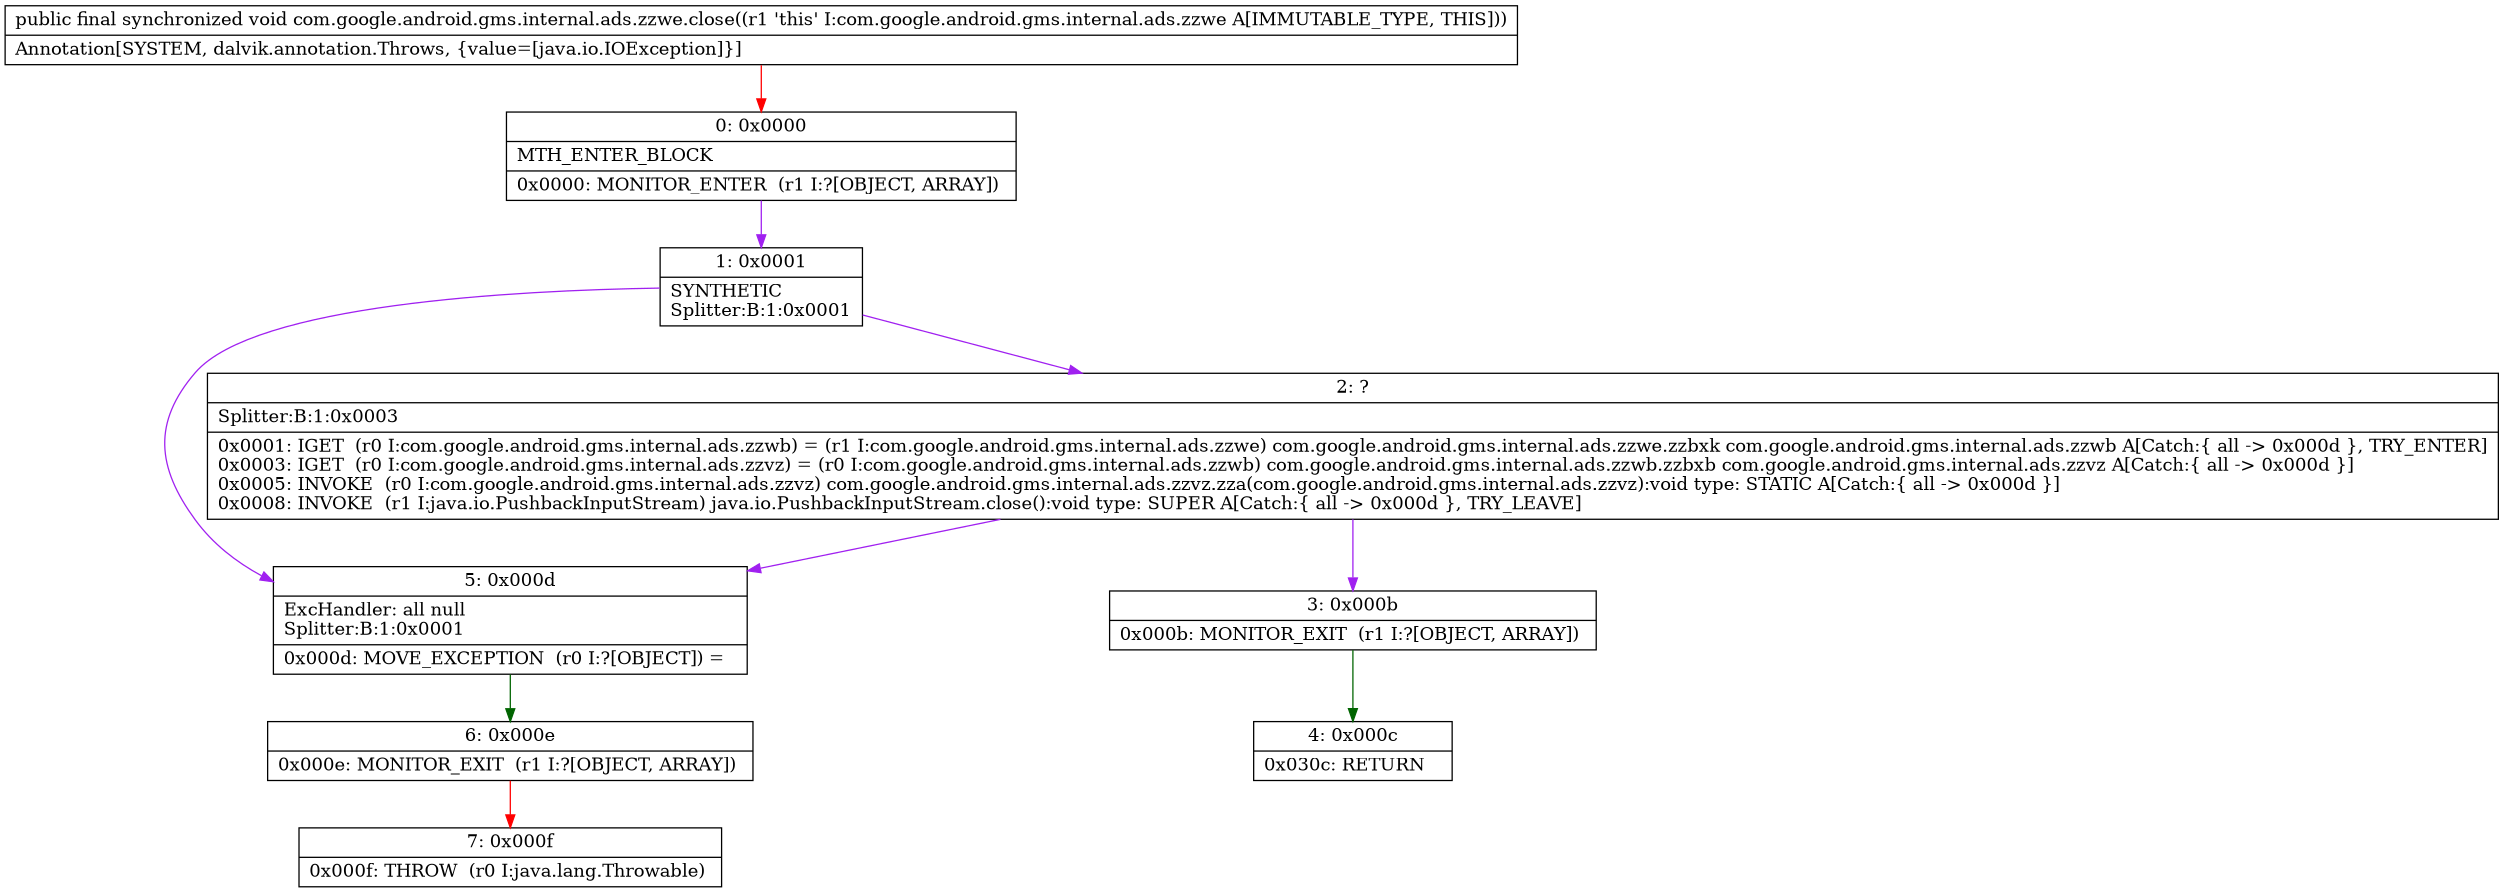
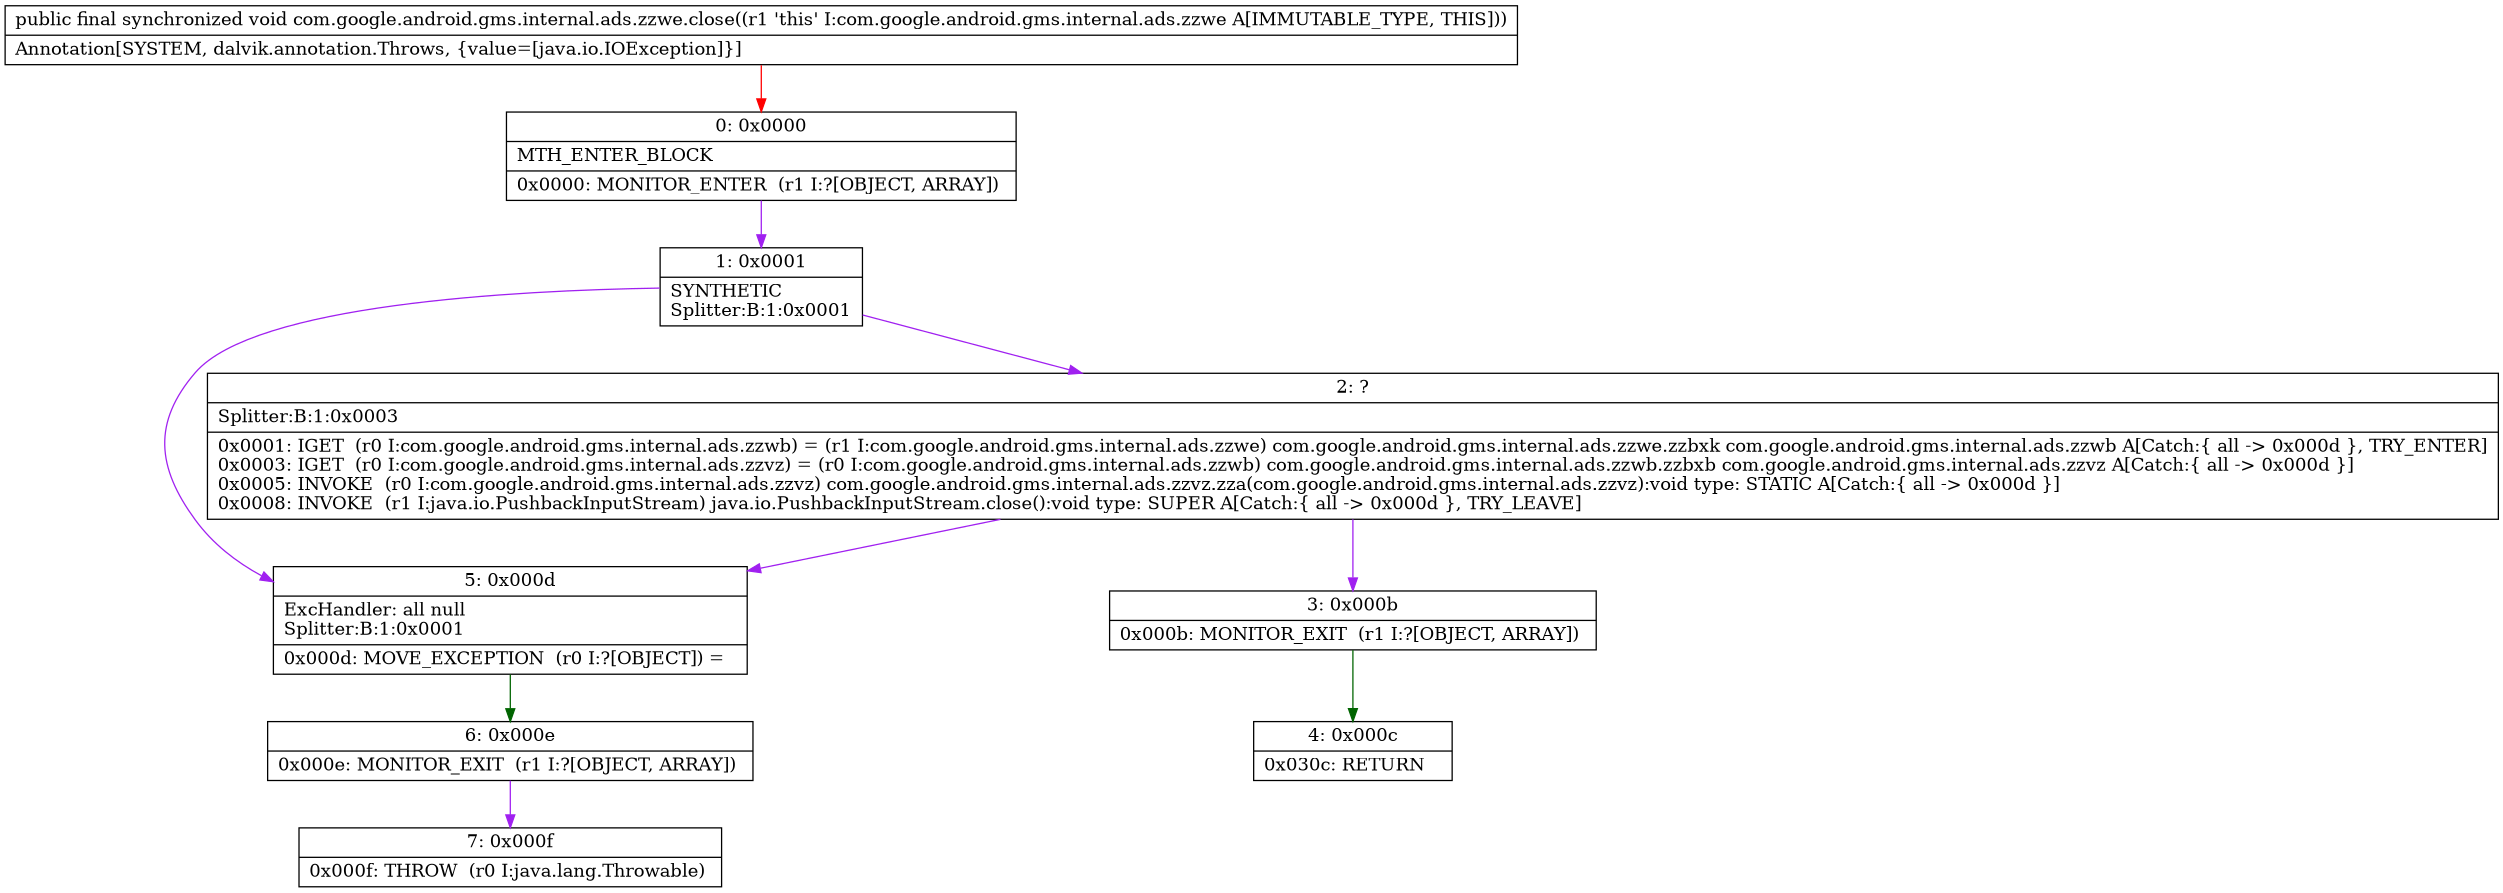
(510, 798) -> (510, 798)
